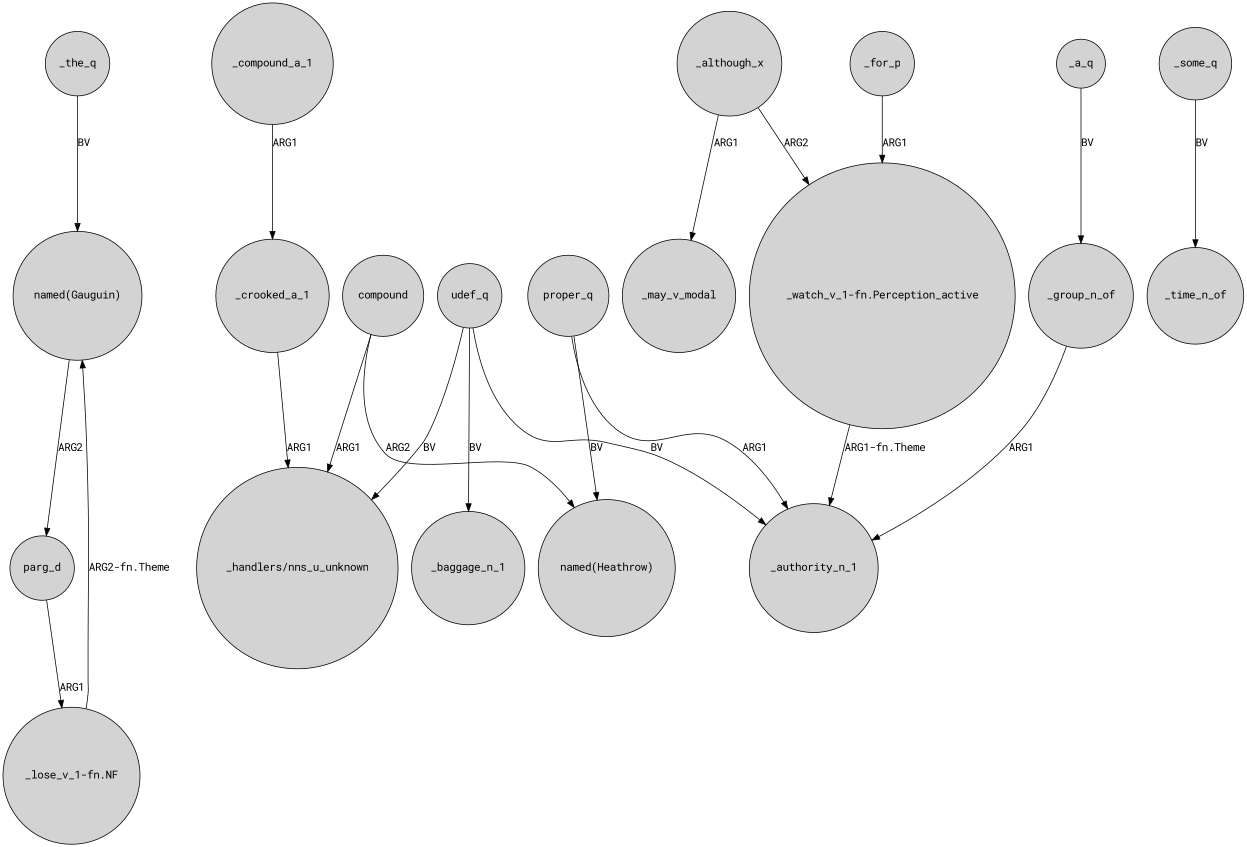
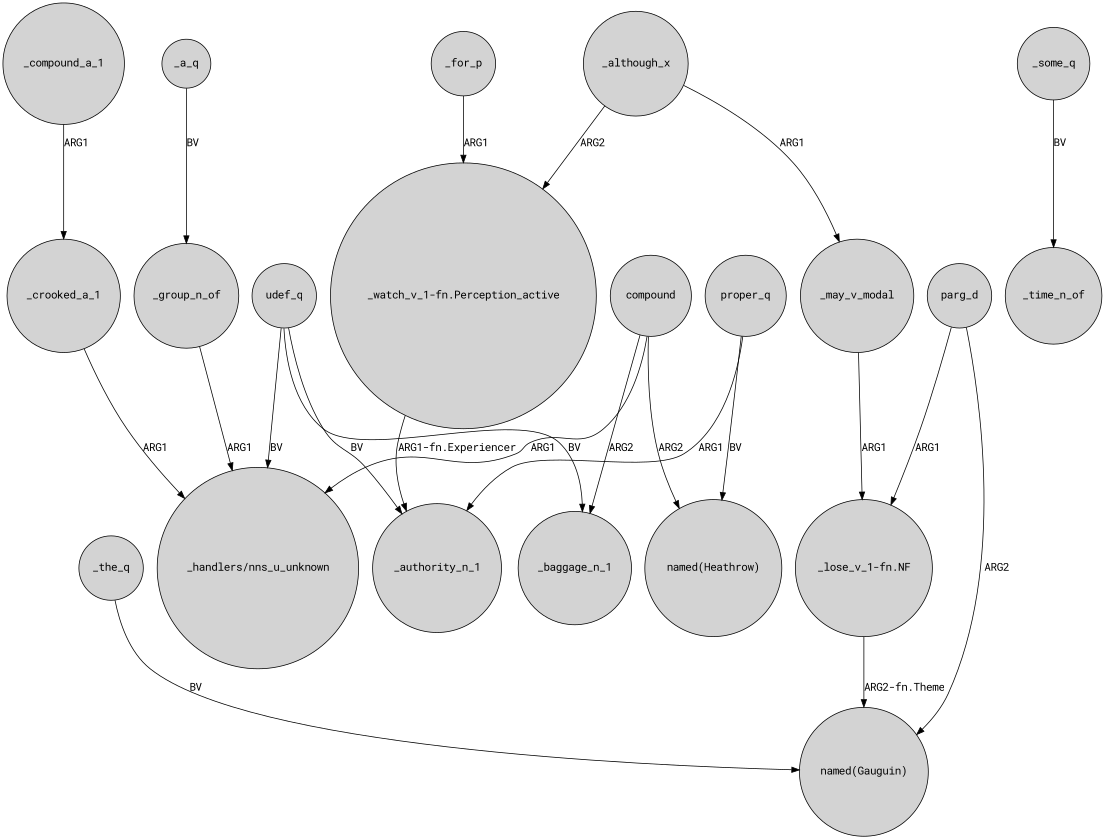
none -> (860, 422)
none -> (615, 425)
(58, 444) -> (983, 534)
(885, 448) -> (457, 448)
(992, 460) -> (215, 405)
